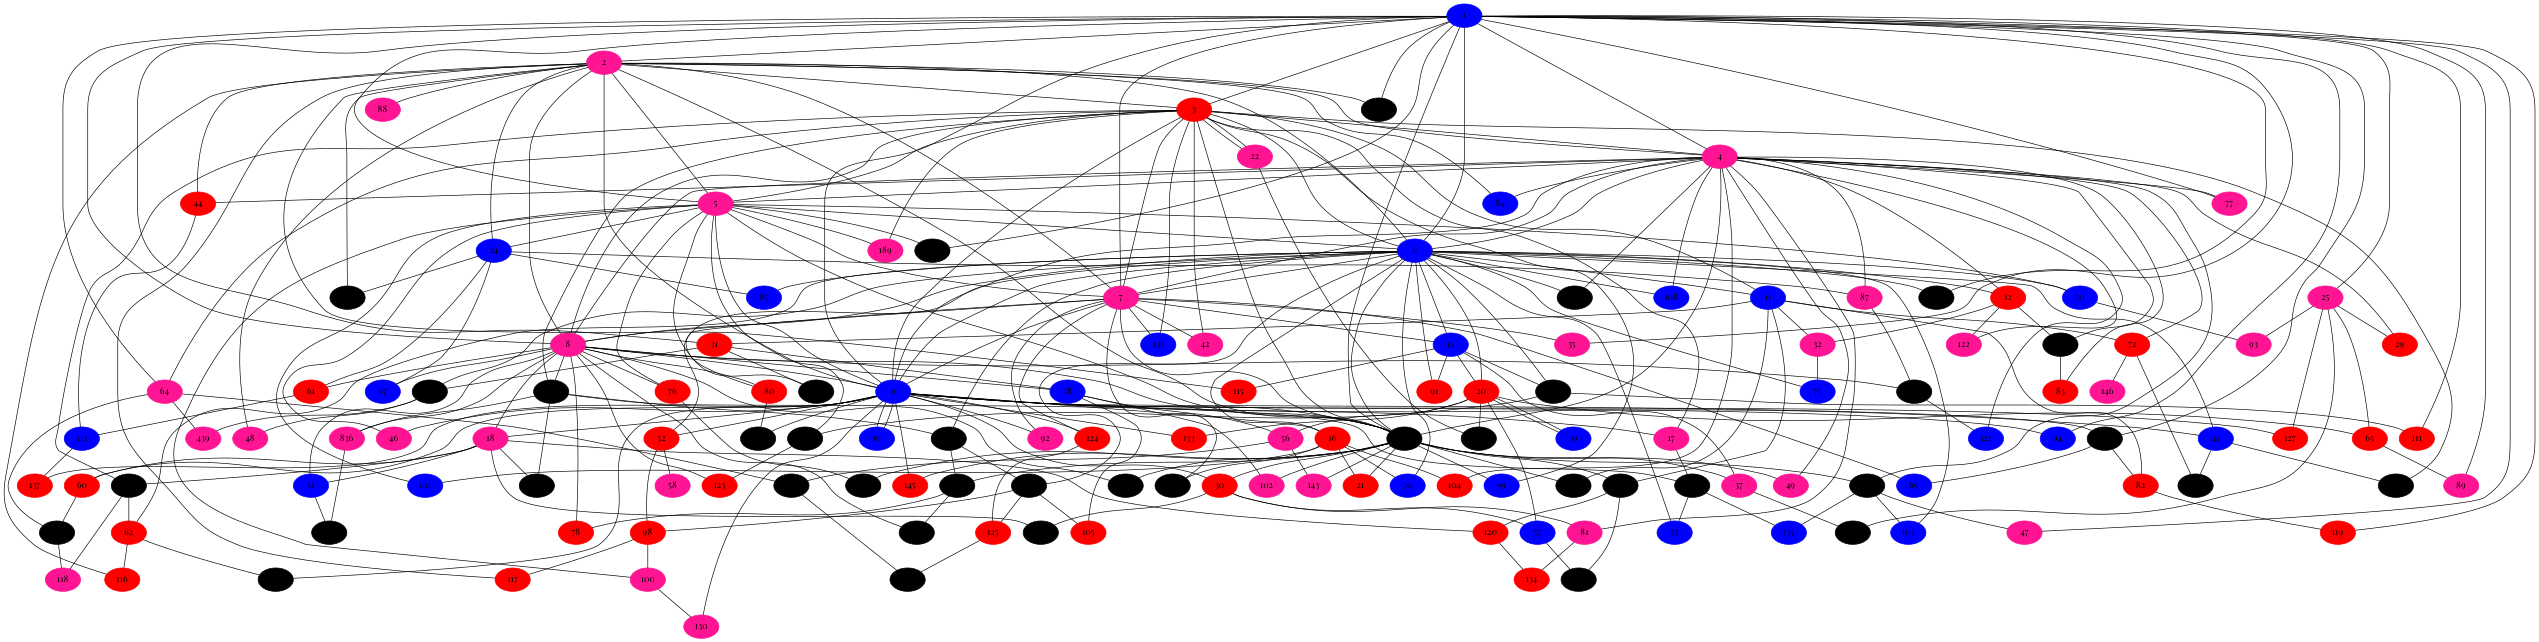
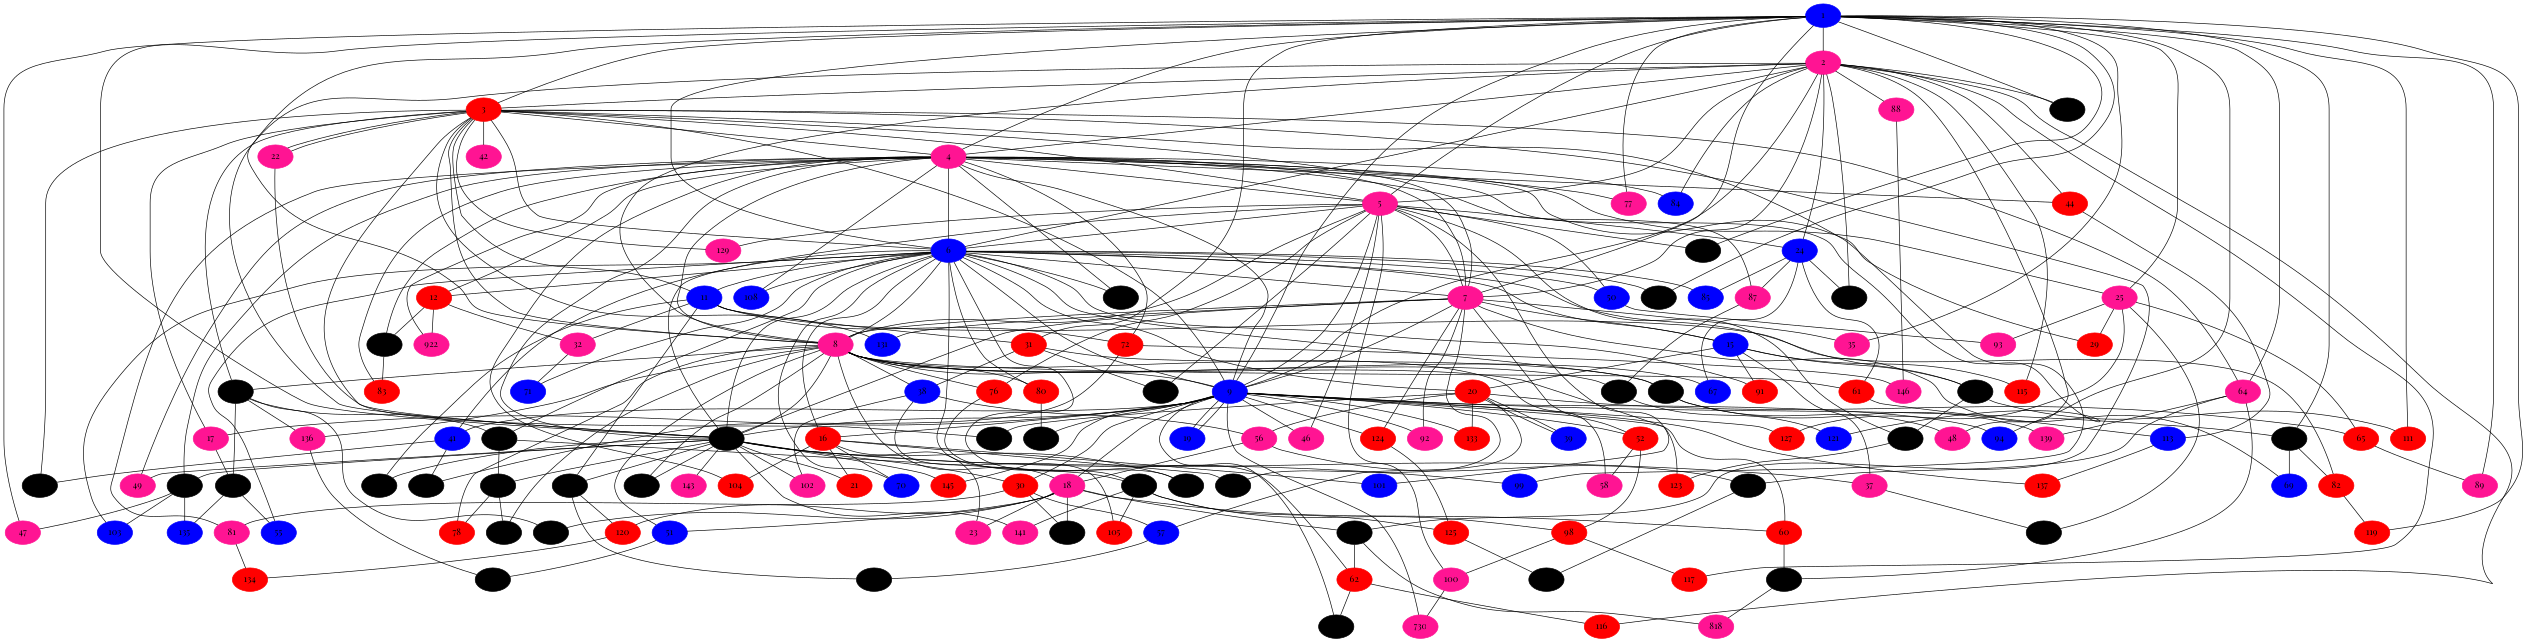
none -> (1568, 198)
(885, 251) -> (723, 251)
none -> (1900, 251)
none -> (1156, 306)
(1159, 319) -> none
(1964, 345) -> (431, 345)
none -> (1151, 364)
(203, 439) -> (2046, 439)
(347, 439) -> (307, 439)
(1301, 464) -> (1167, 461)
none -> (973, 533)
none -> (1020, 533)
(63, 580) -> (1716, 627)
(701, 627) -> (1420, 627)
